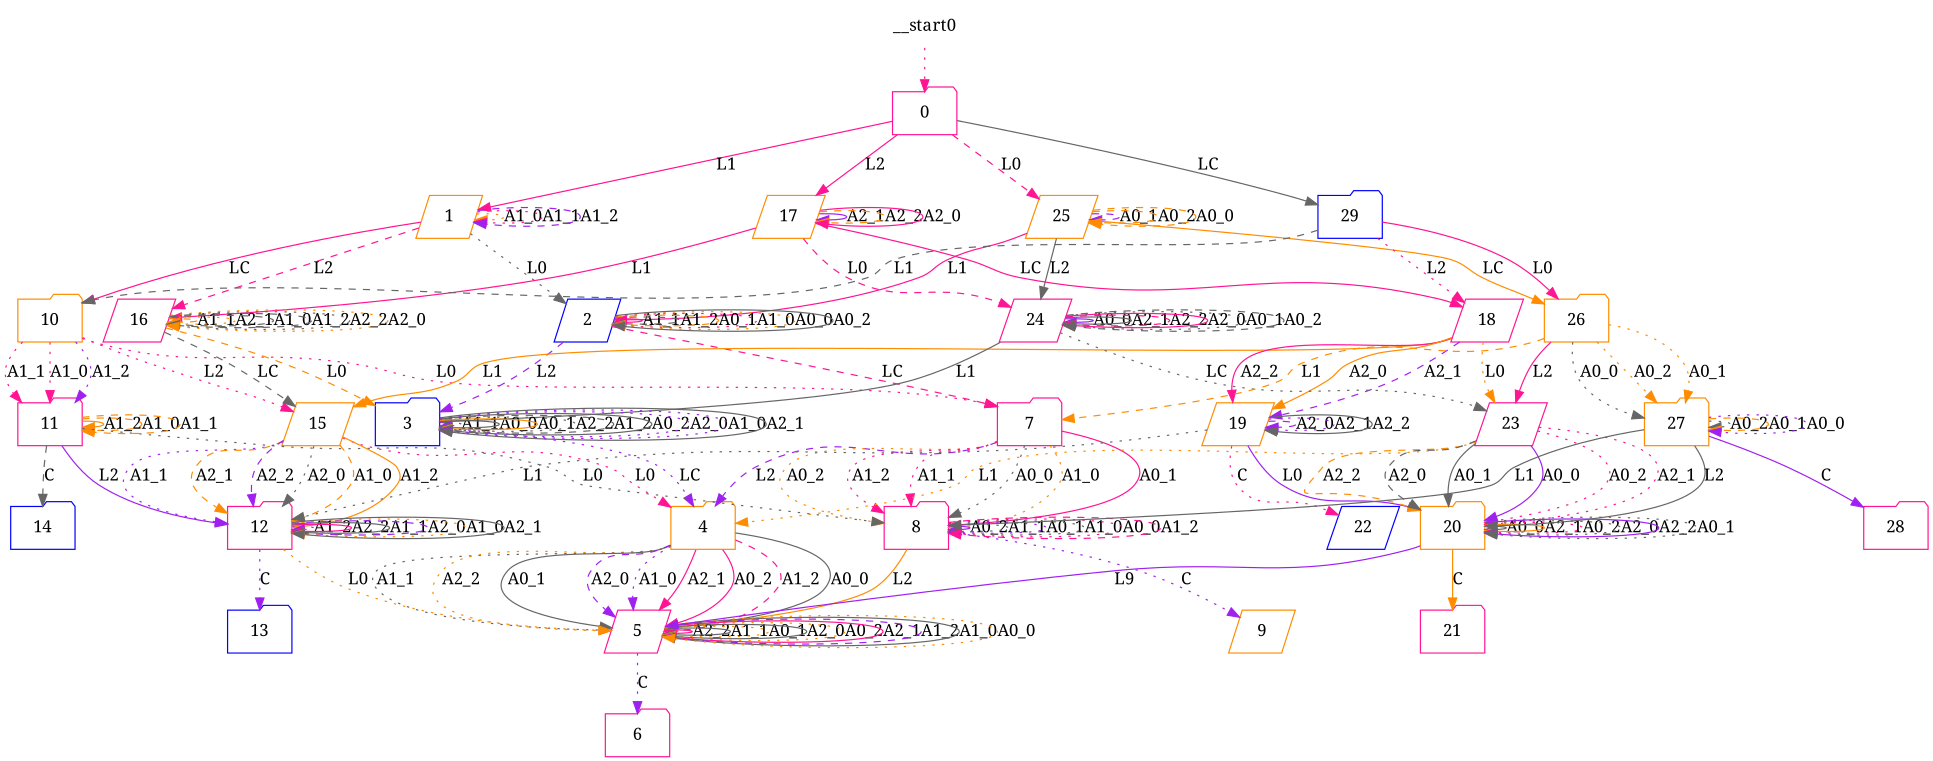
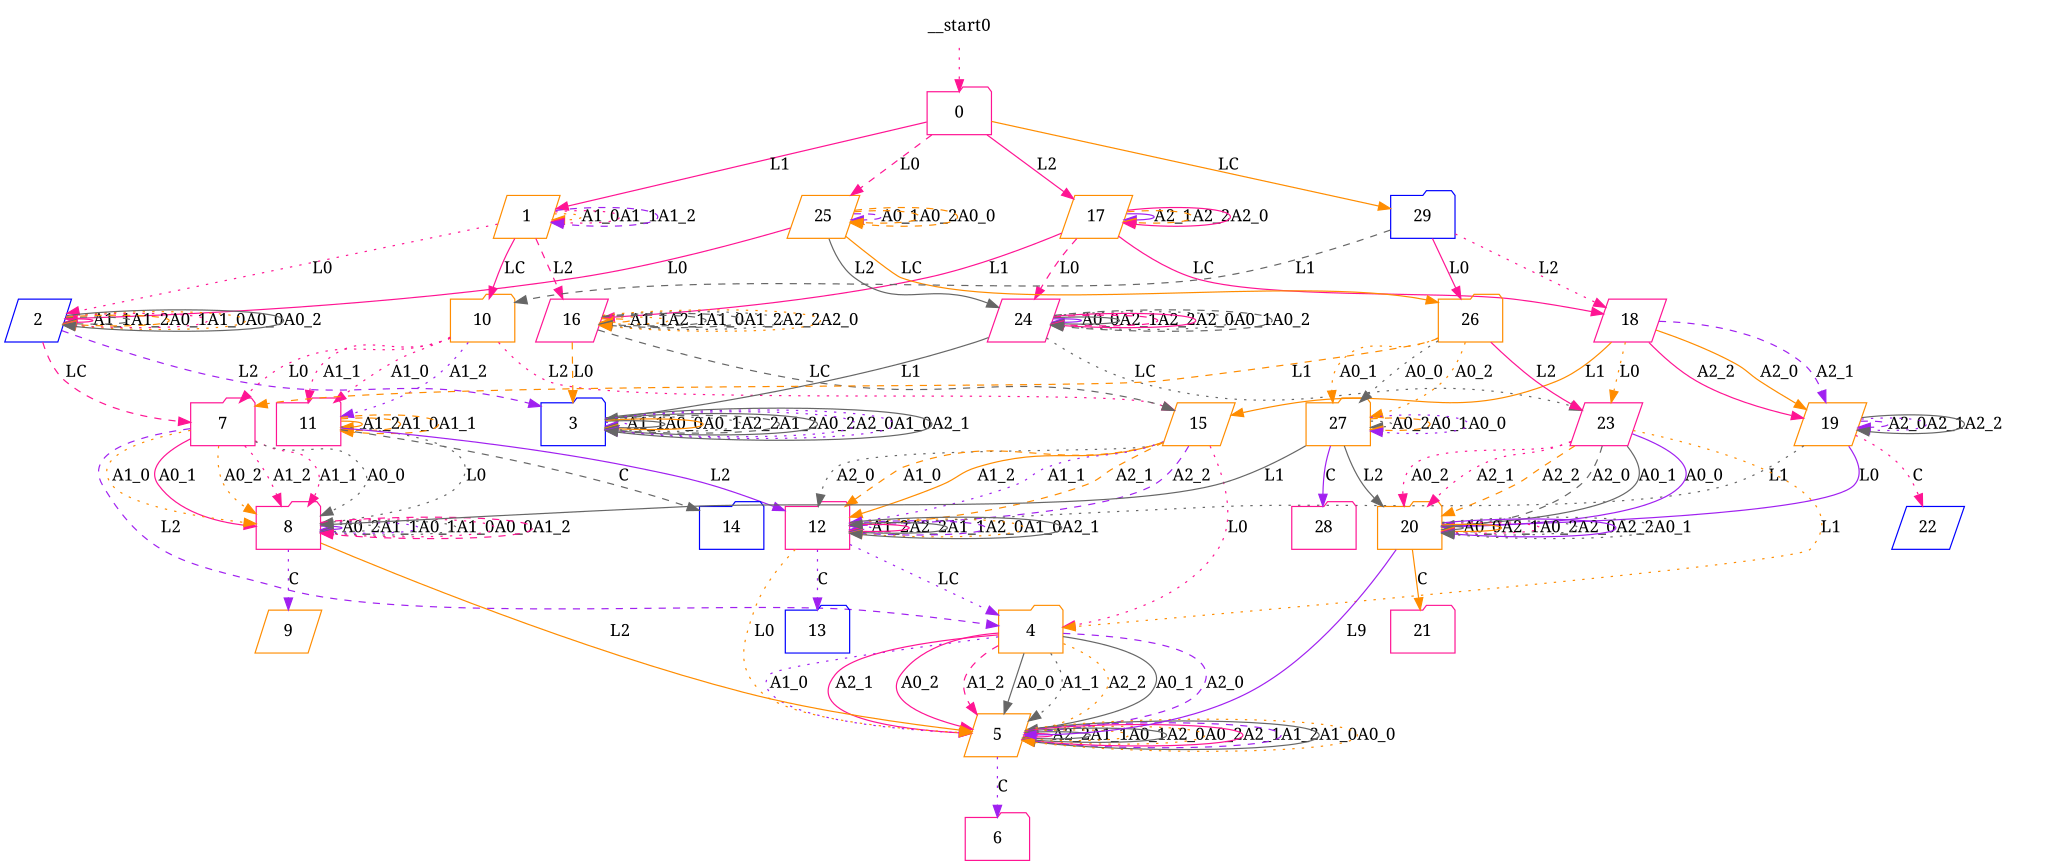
(1132, 158) -> (1185, 164)
(513, 265) -> (288, 267)
(957, 269) -> (677, 269)
(597, 448) -> (919, 577)
(638, 632) -> (997, 735)
